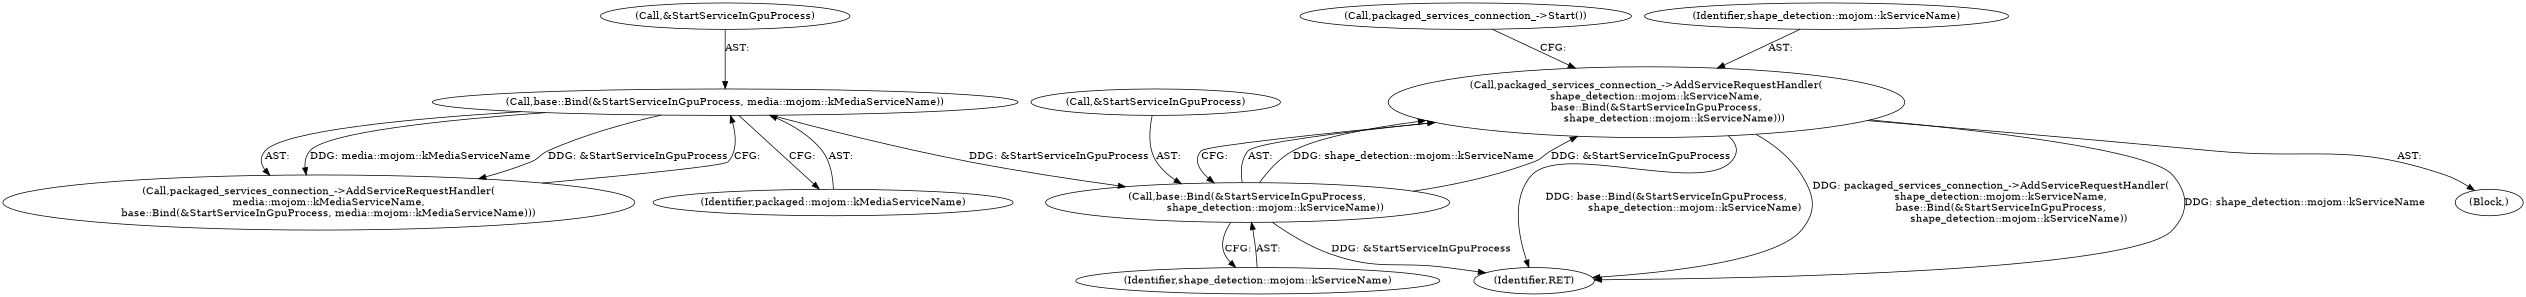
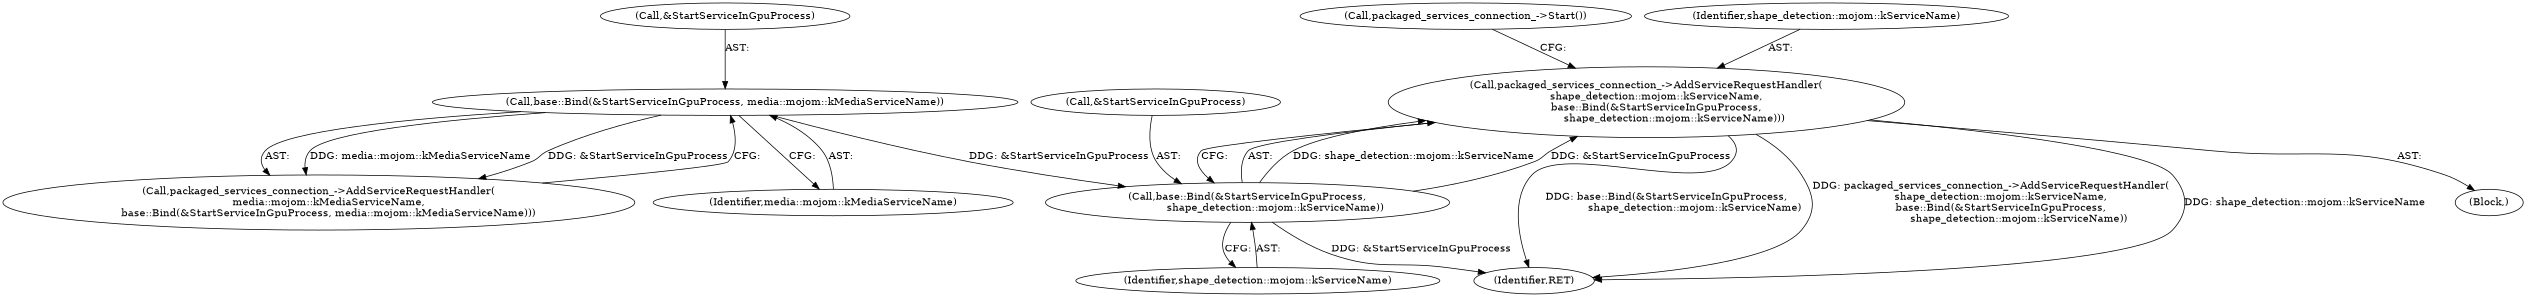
(833, 203) -> (833, 203)
